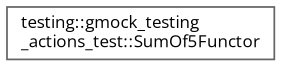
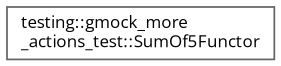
(141, 33) -> (141, 33)
